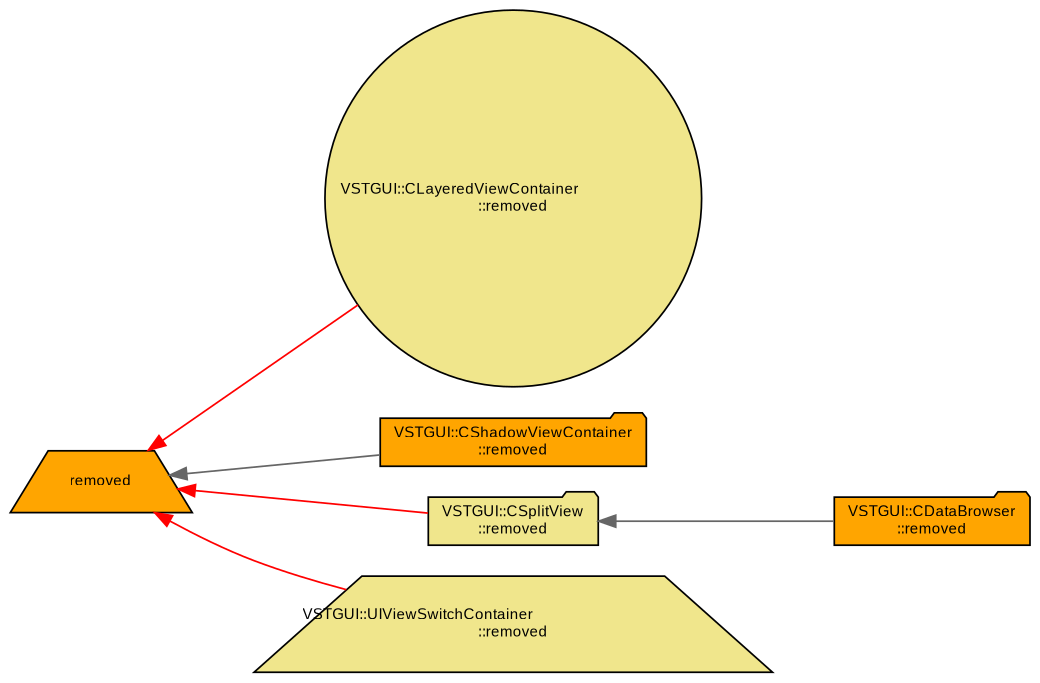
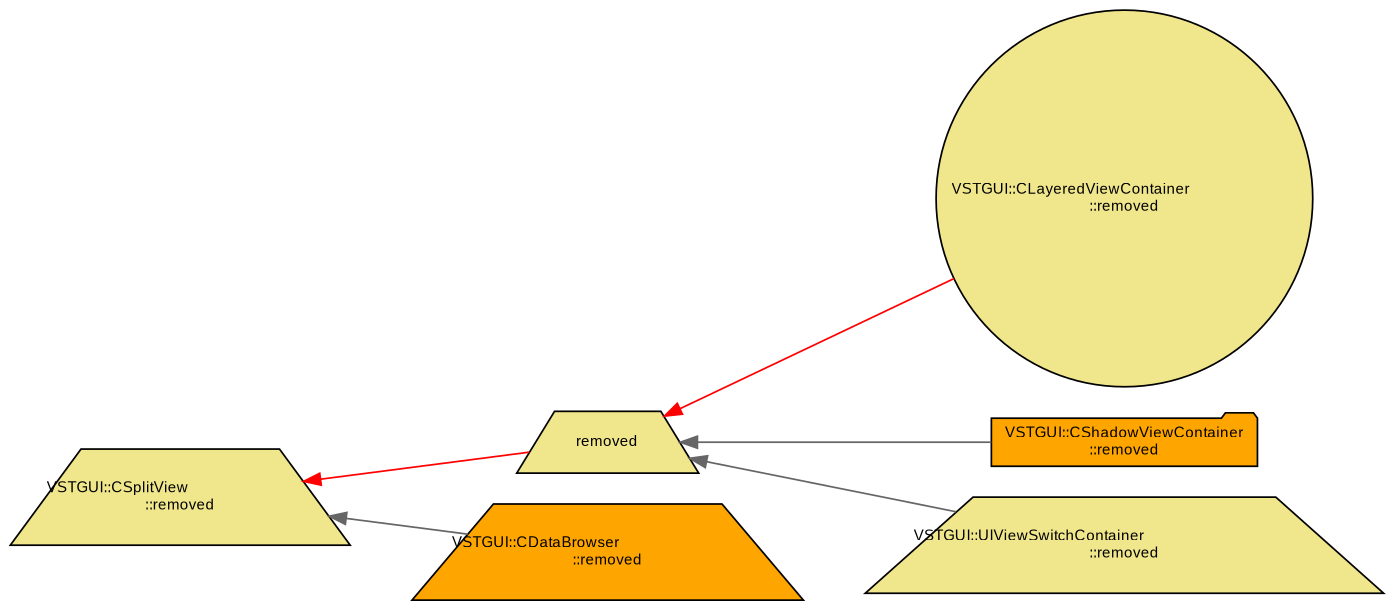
(101, 482) -> (608, 442)
(312, 502) -> (425, 466)
(513, 521) -> (180, 497)
(932, 521) -> (608, 552)
(256, 561) -> (831, 487)
